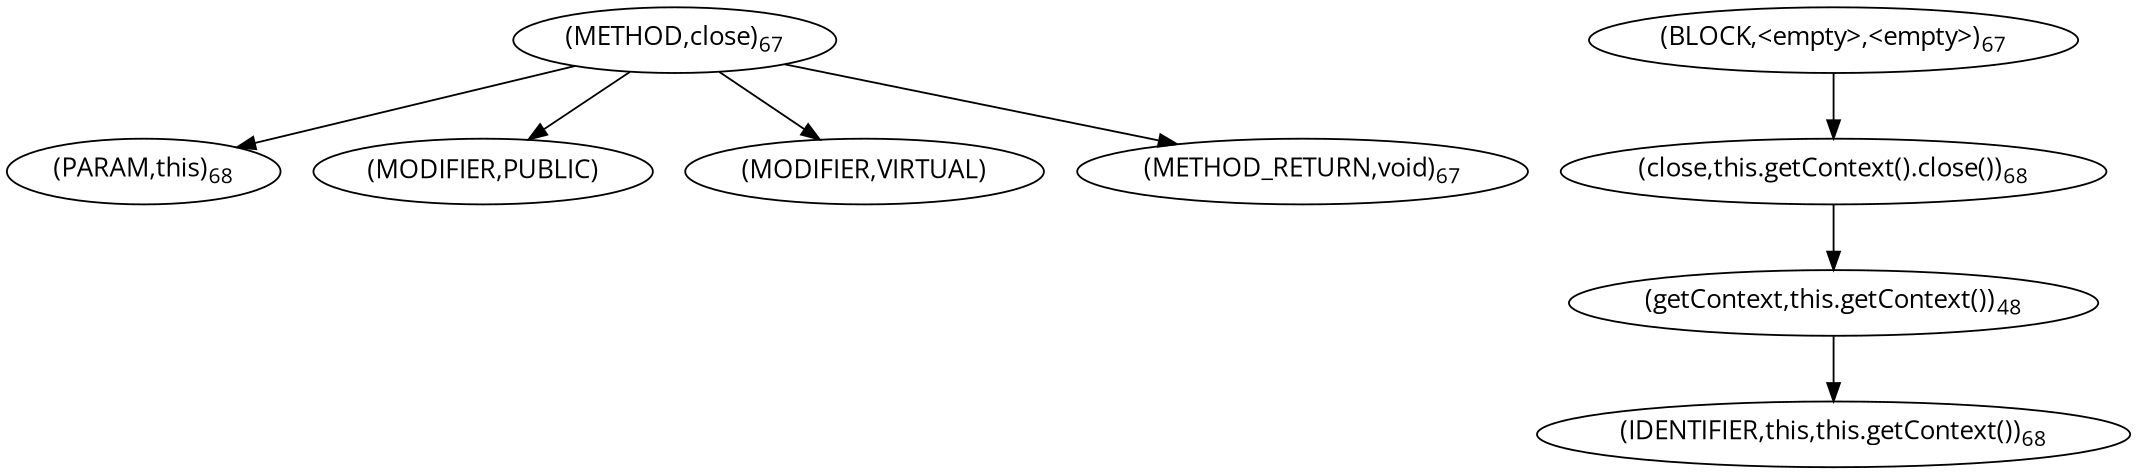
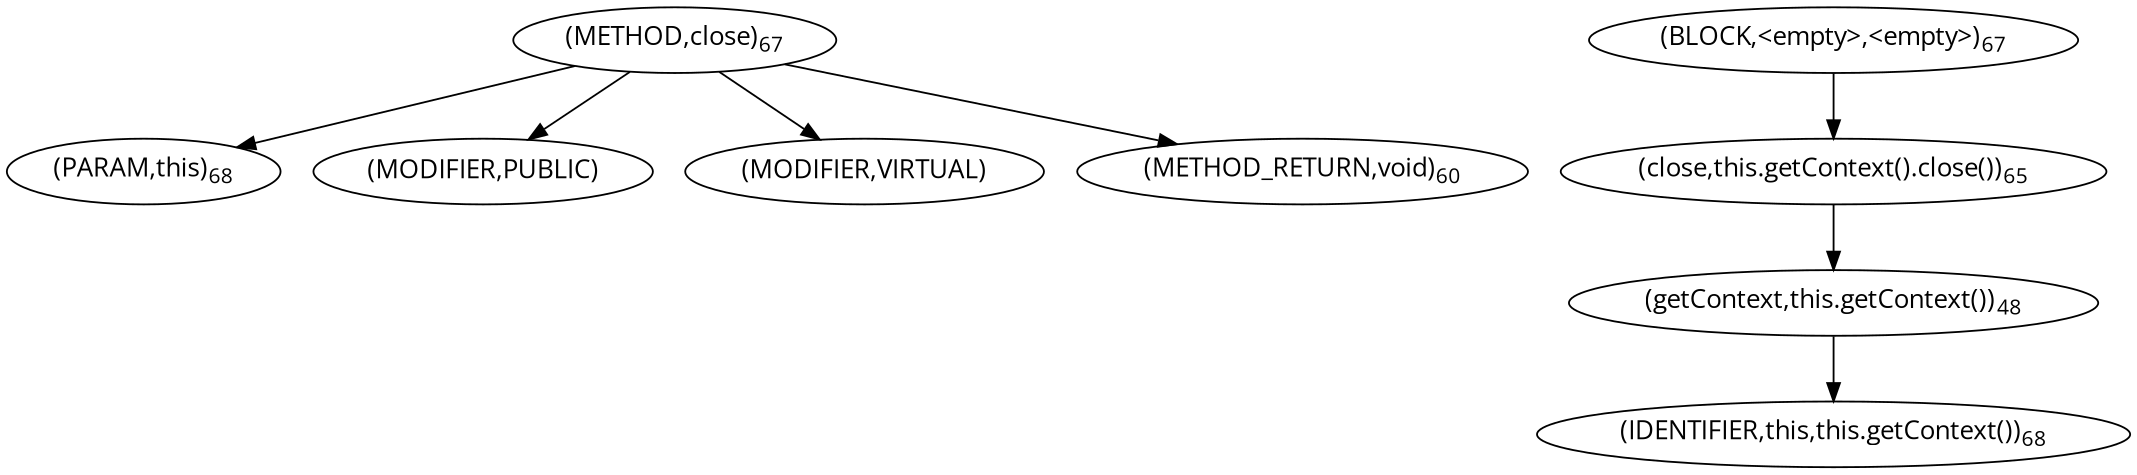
(1449, 169) -> (1449, 169)
(2016, 169) -> (2016, 169)
